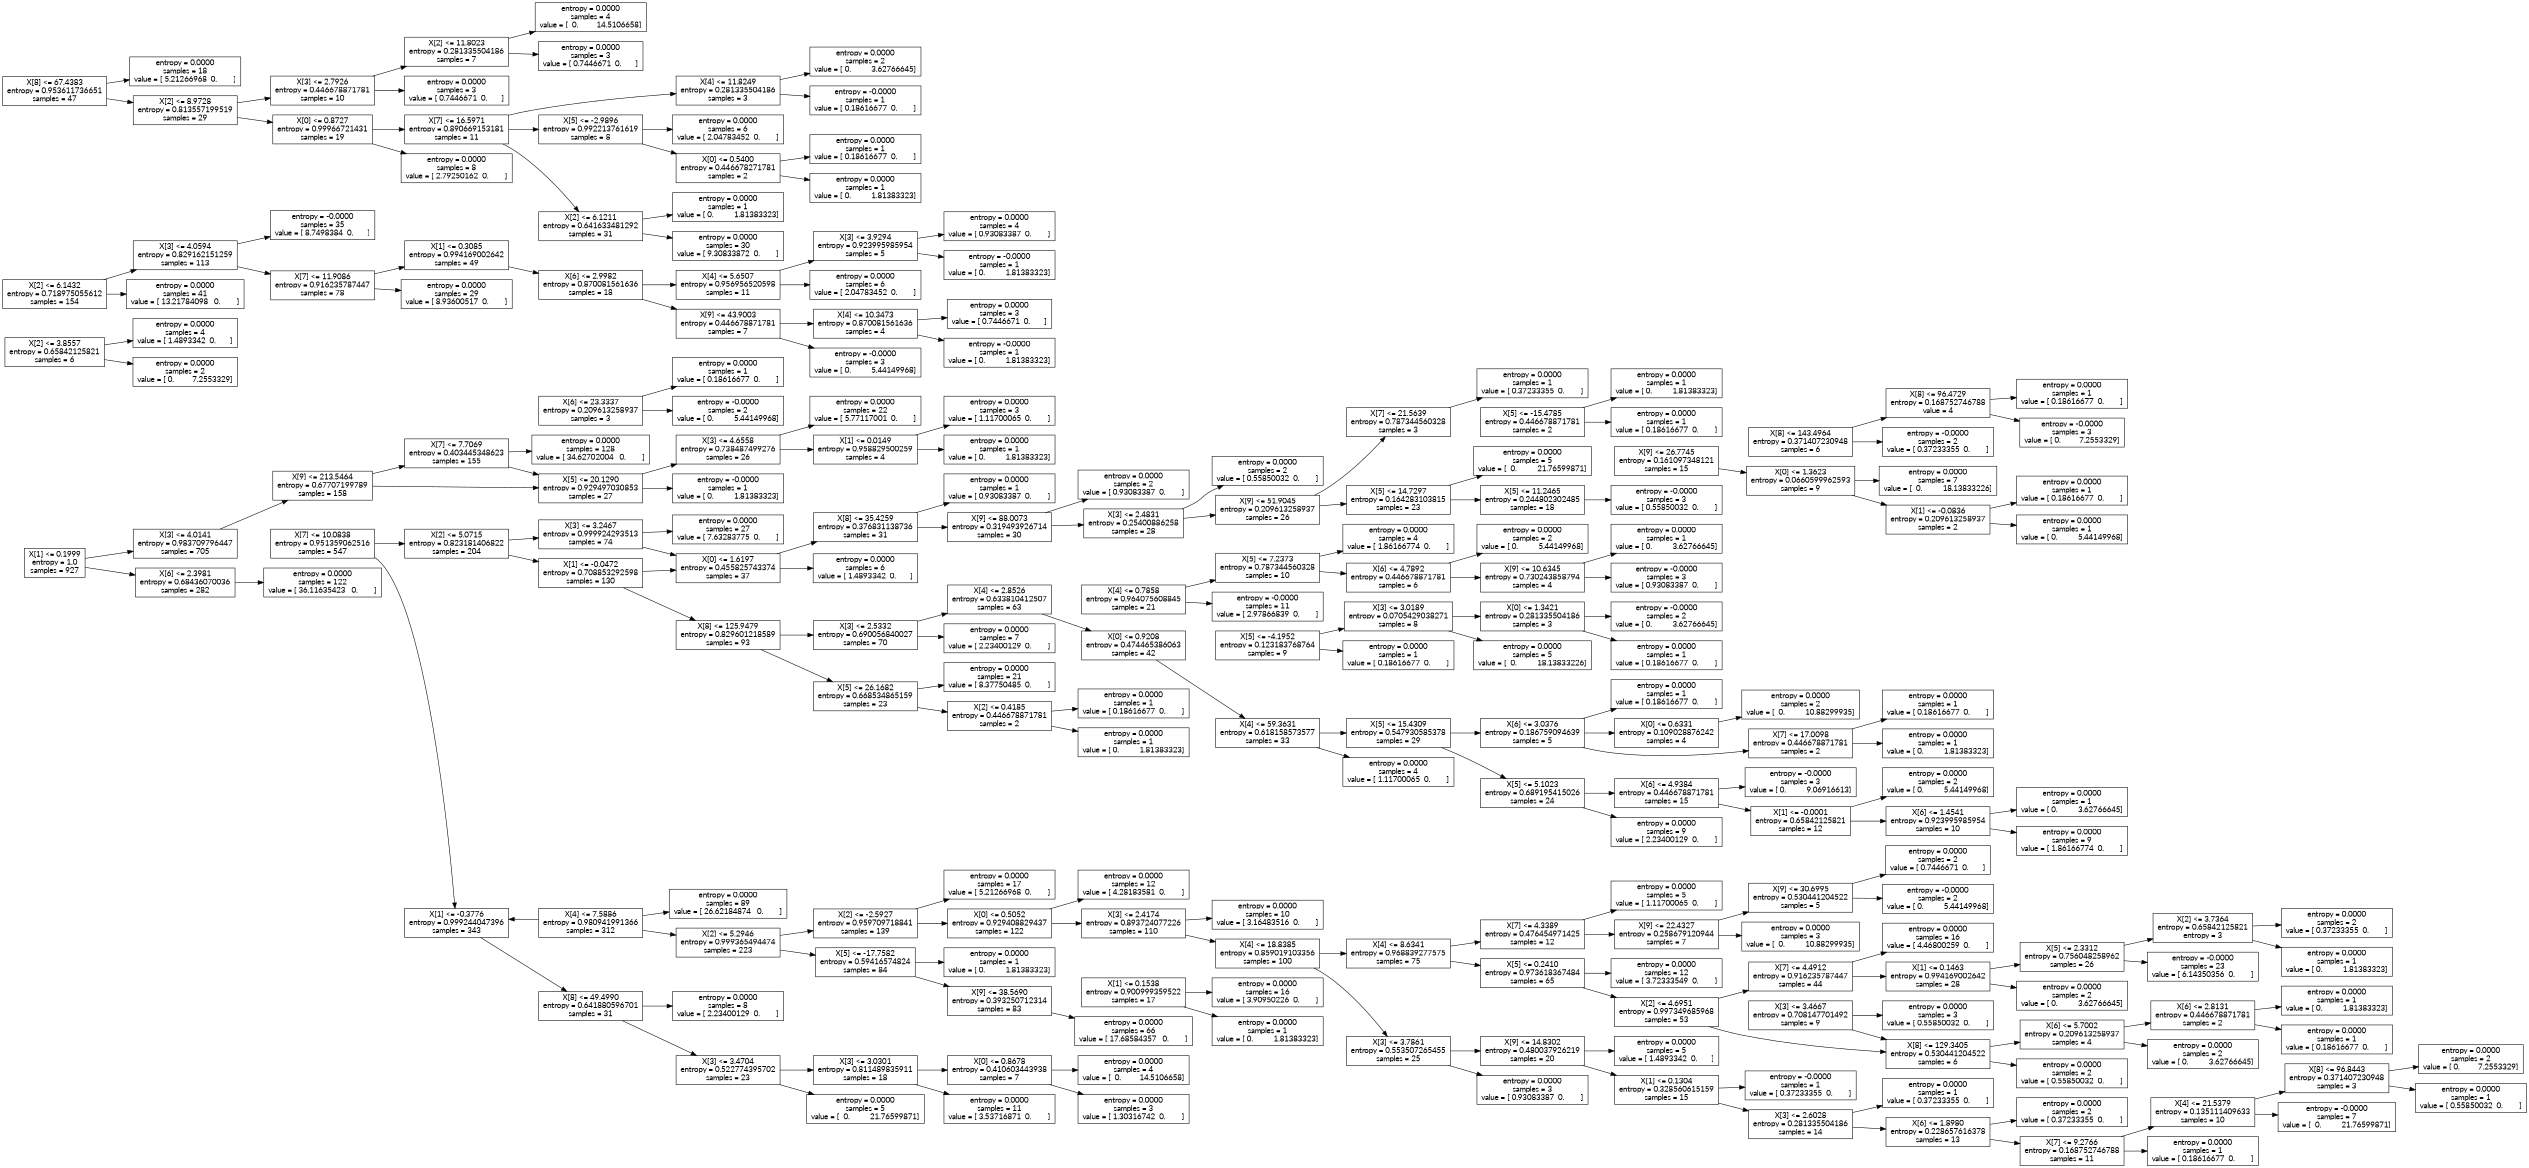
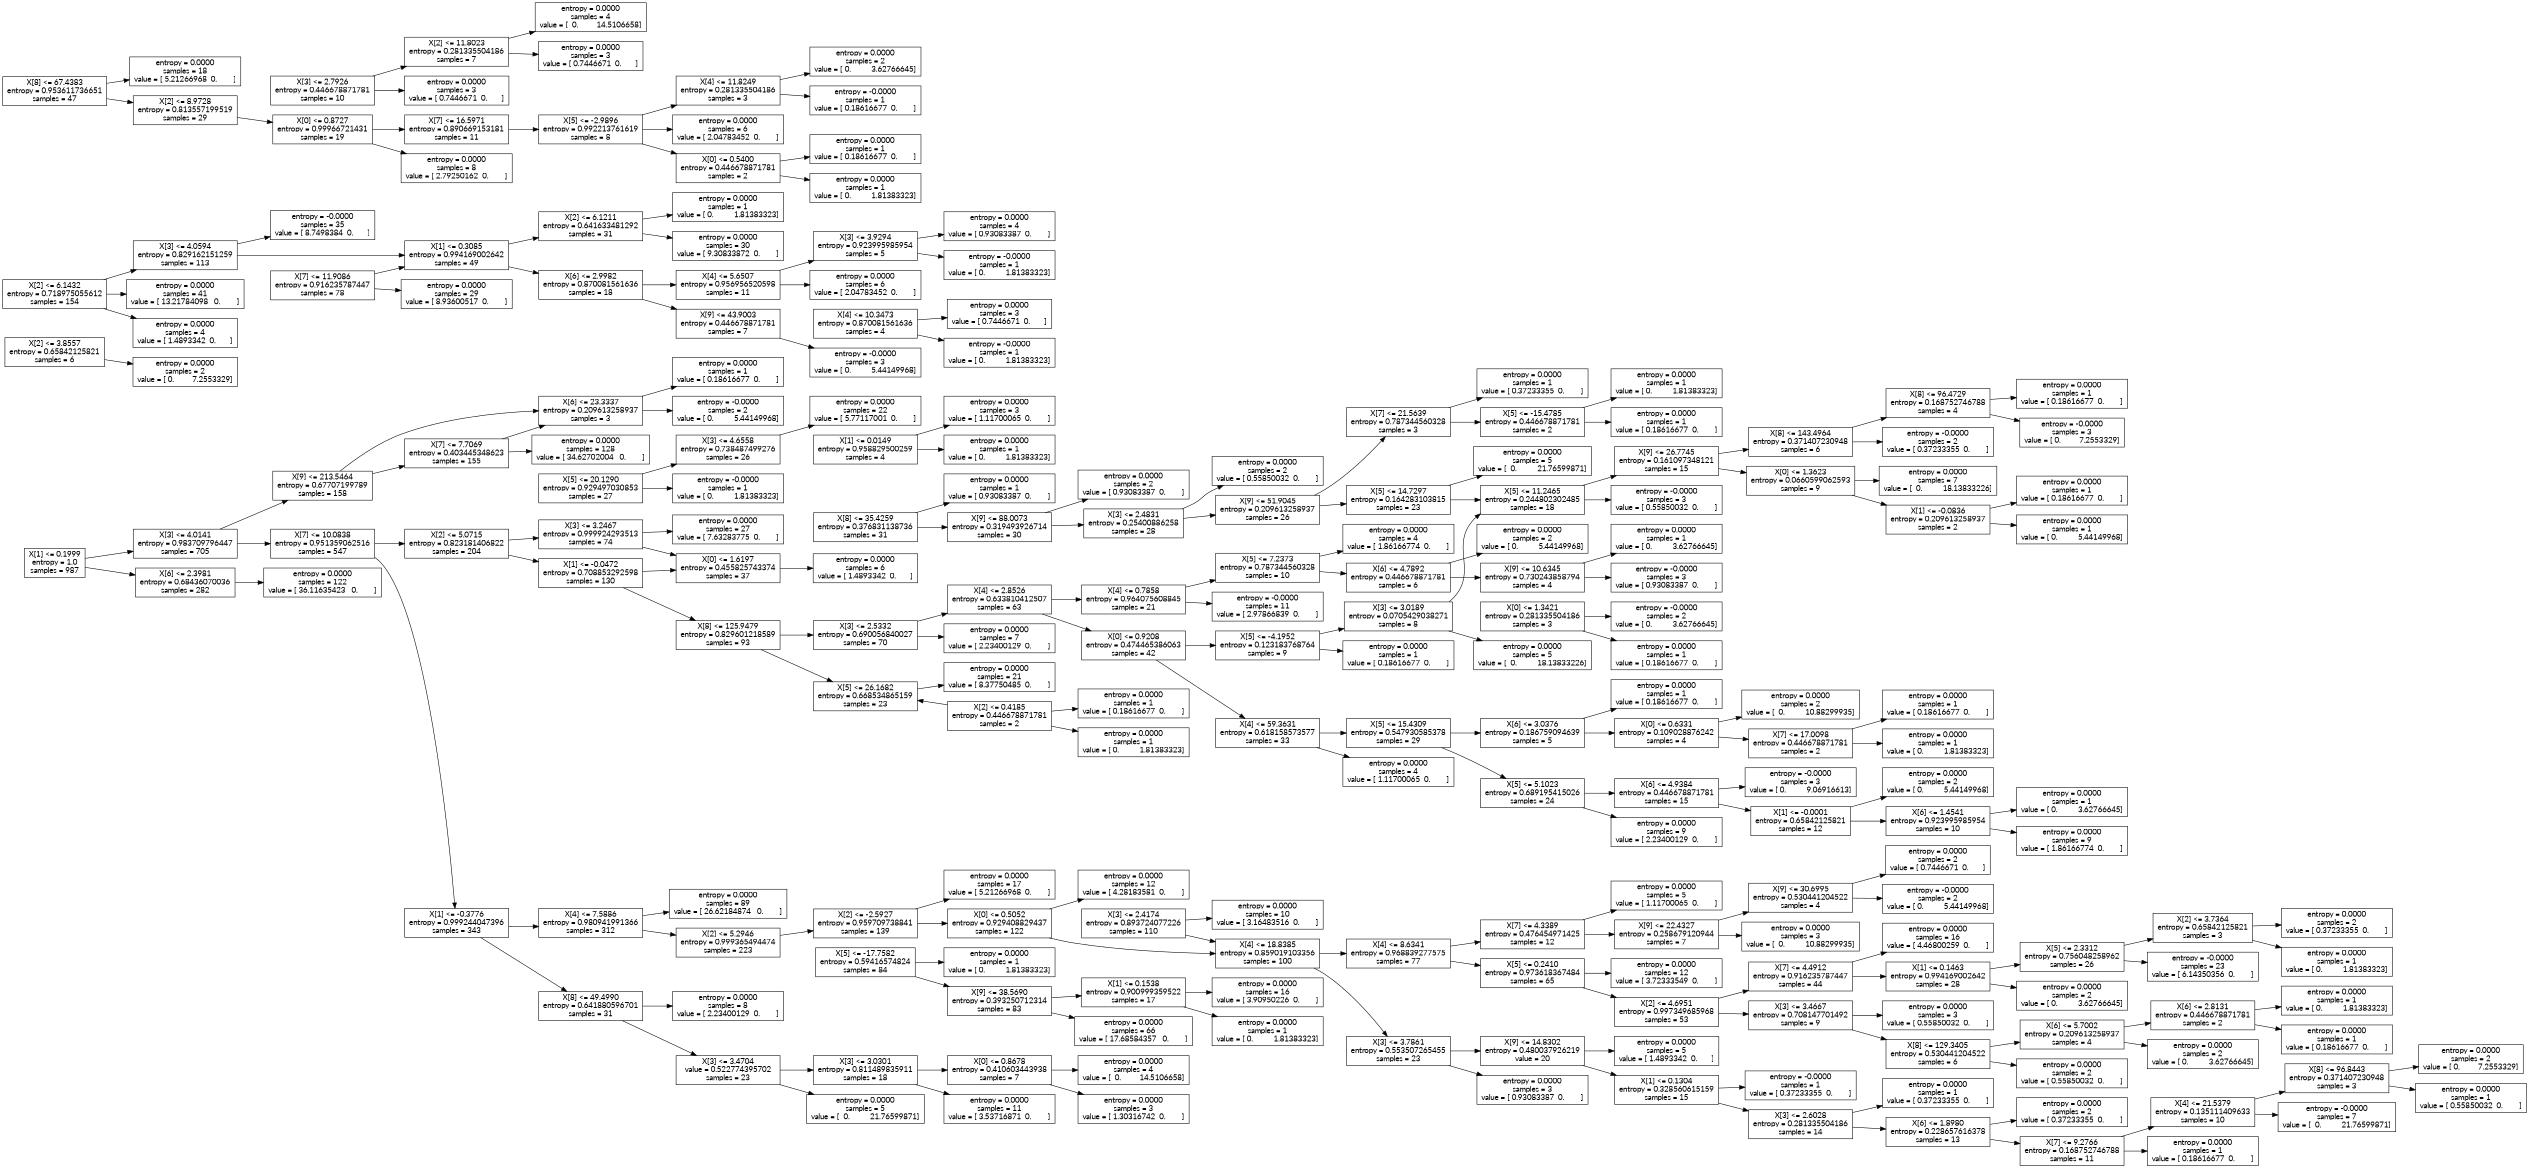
(251, 101) -> none
(589, 102) -> (657, 111)
(728, 168) -> (728, 168)
(542, 172) -> (521, 241)
(251, 270) -> (318, 255)
(794, 324) -> none
(116, 343) -> (117, 313)
(1938, 403) -> (1938, 403)
none -> (1463, 422)
(794, 450) -> none
none -> (1731, 452)
(521, 470) -> (521, 433)
none -> (1597, 481)
(1801, 481) -> (1801, 481)
(453, 487) -> (431, 425)
none -> (251, 544)
(794, 549) -> none
(55, 563) -> (55, 563)
none -> (1064, 599)
(1464, 616) -> (1464, 562)
none -> (1198, 645)
(930, 709) -> (935, 703)
(1663, 756) -> (1731, 738)
(1801, 898) -> (1801, 898)
(526, 919) -> (521, 927)
(865, 923) -> (865, 923)
(1064, 923) -> (1129, 949)
(2203, 928) -> (2203, 928)
(795, 952) -> none
(1398, 954) -> (1398, 954)
none -> (1064, 997)
(1794, 1044) -> (1731, 1014)
(1398, 1051) -> (1398, 1051)
(1532, 1051) -> (1532, 1051)
(728, 1070) -> (728, 1070)
